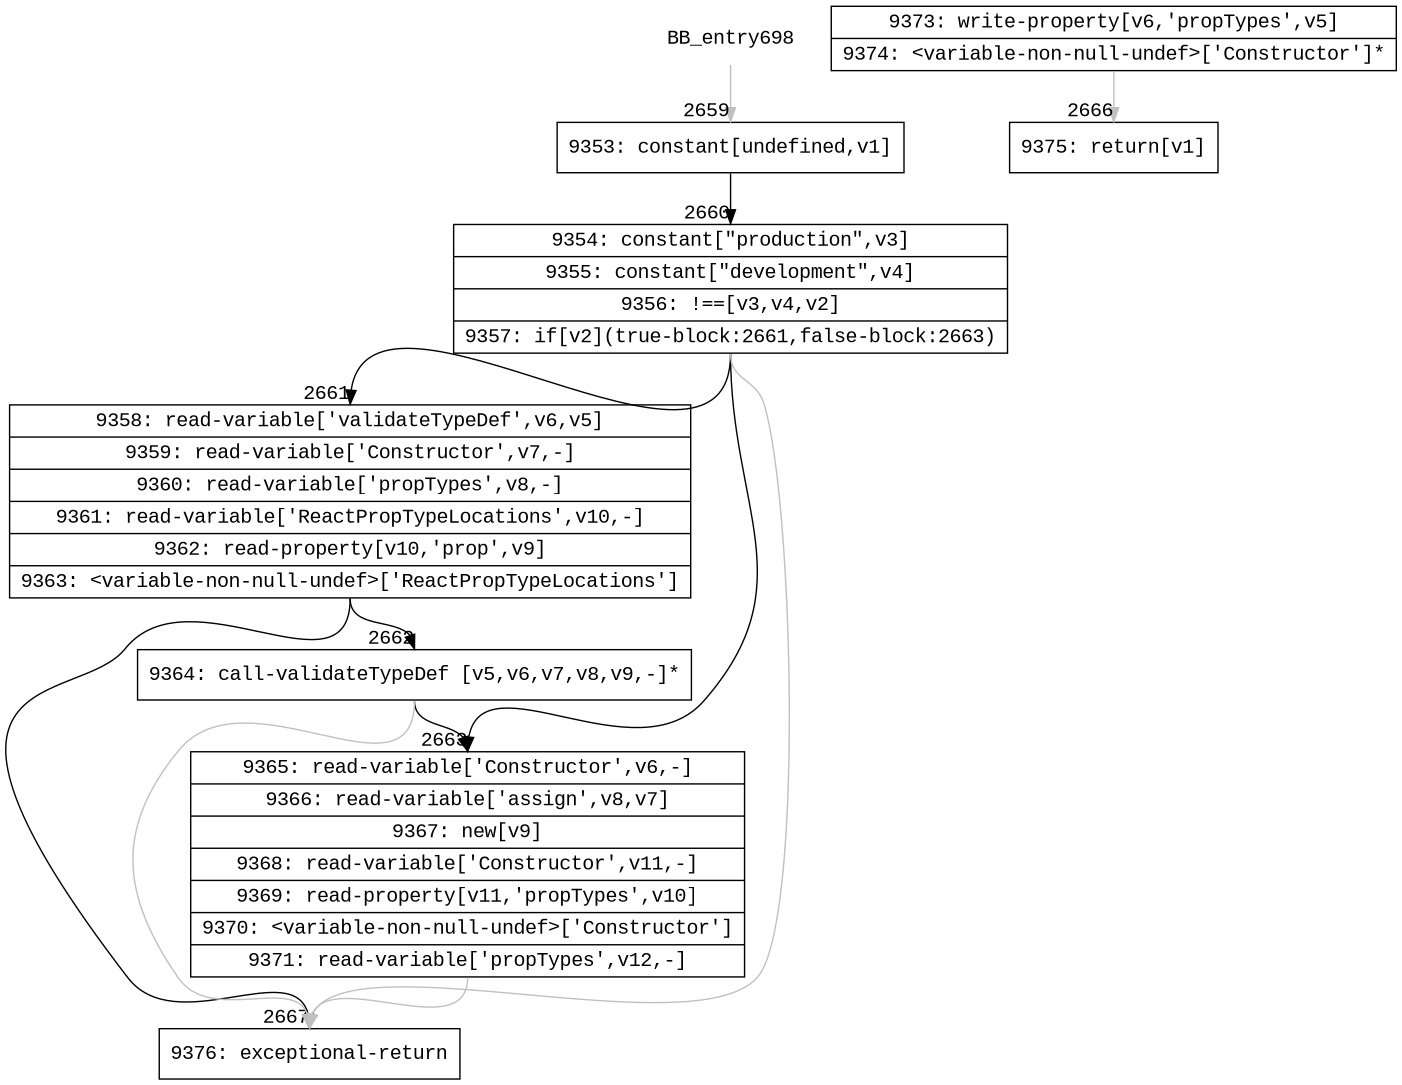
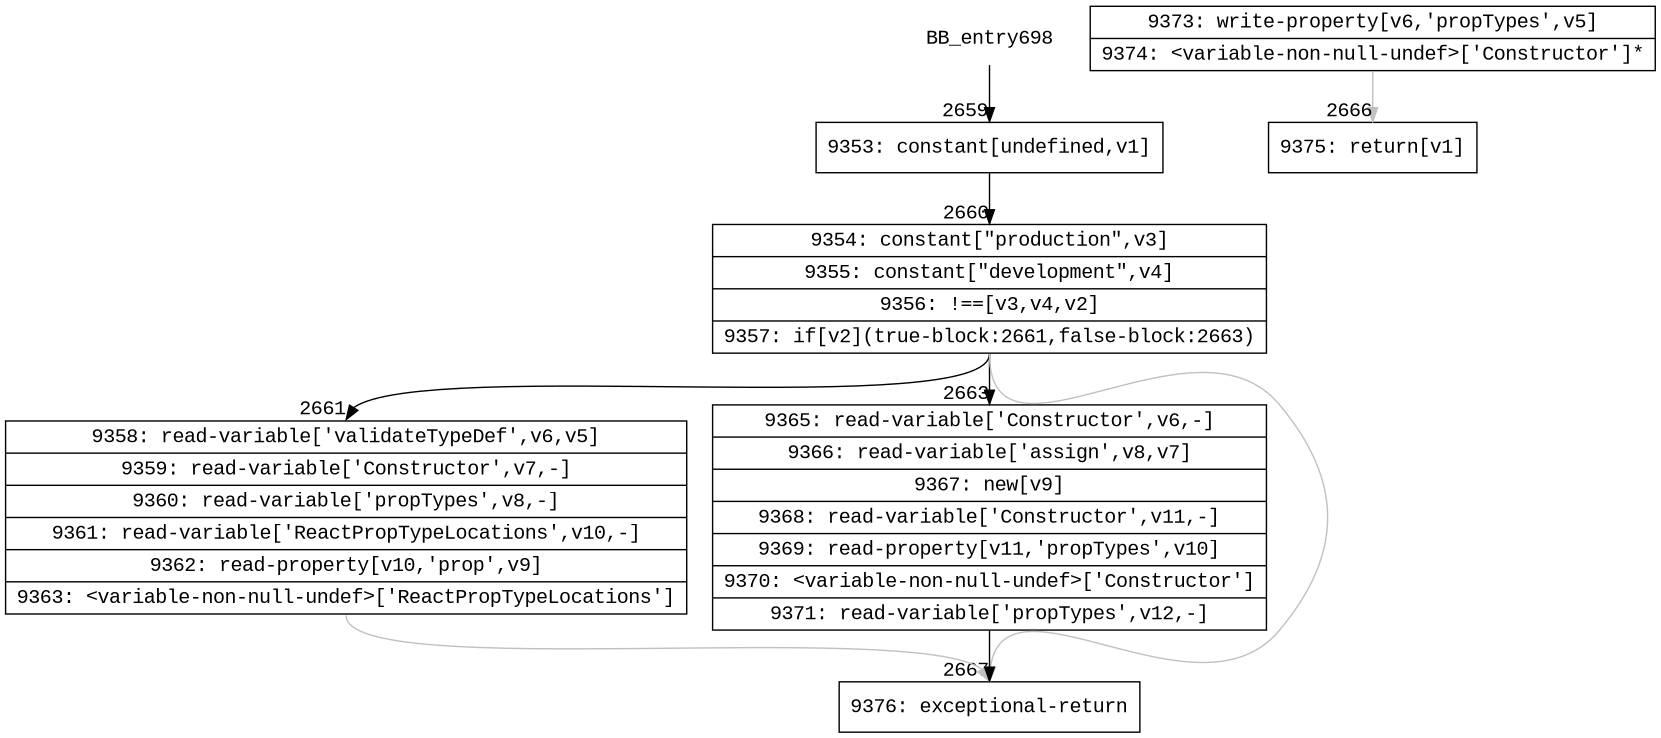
(731, 86) -> (990, 86)
(414, 675) -> none
(10, 766) -> (661, 648)
(396, 1004) -> (990, 649)
